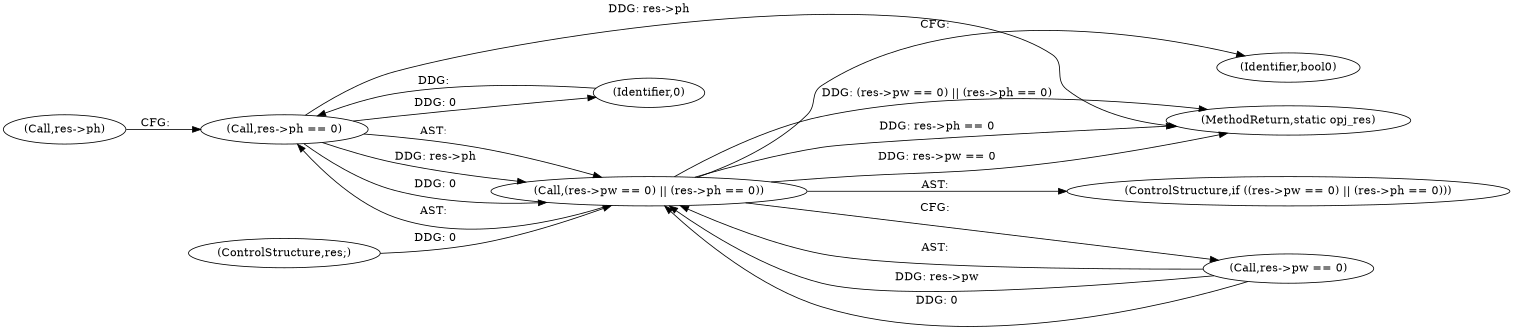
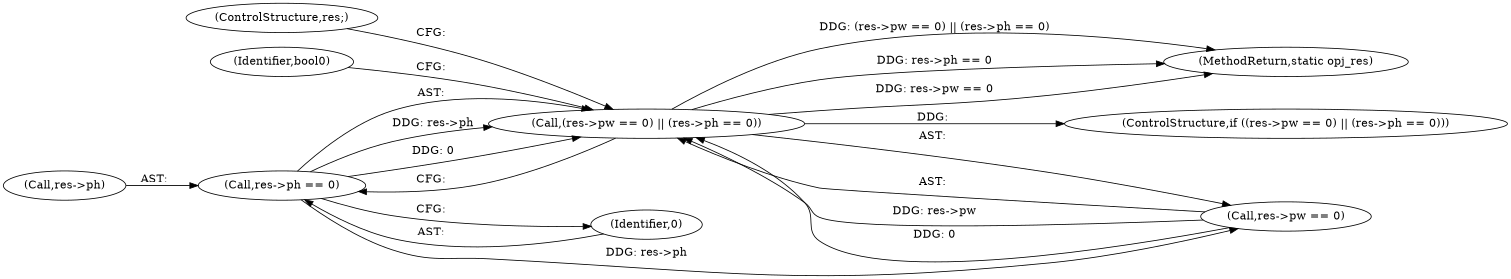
(749, 18) -> (760, 274)
(945, 40) -> (467, 83)
(435, 81) -> (433, 232)
(435, 103) -> (433, 210)
(157, 123) -> (156, 179)
(937, 185) -> (935, 118)
(937, 208) -> (935, 136)
(435, 211) -> (433, 179)
(435, 238) -> (433, 33)
